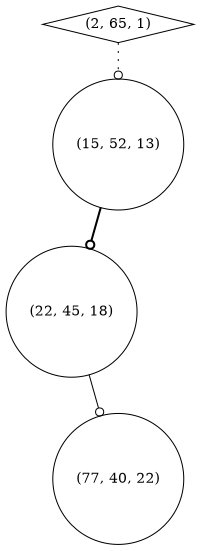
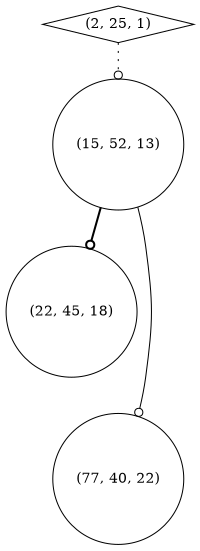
(118, 24) -> (118, 24)
(94, 391) -> (151, 308)
